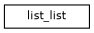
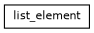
(47, 17) -> (47, 17)
